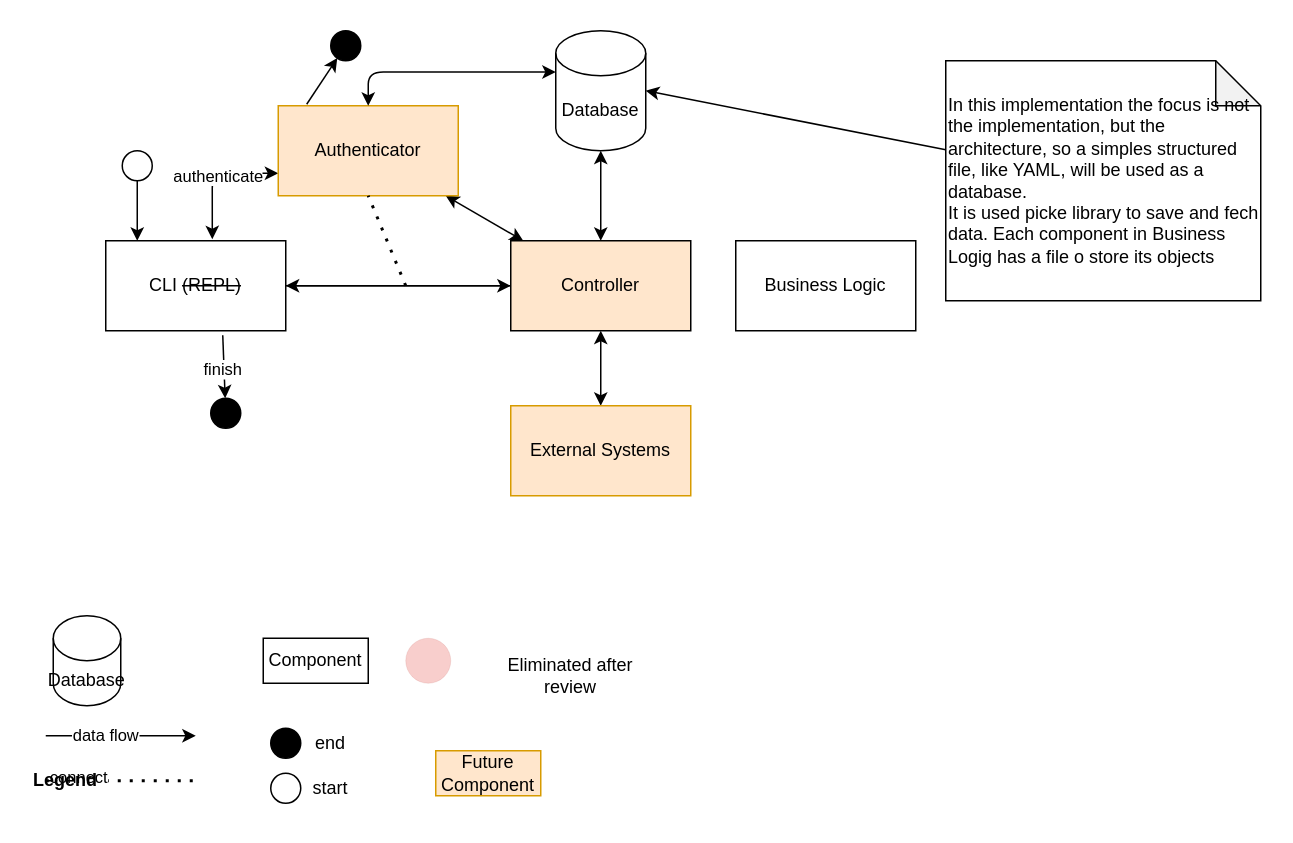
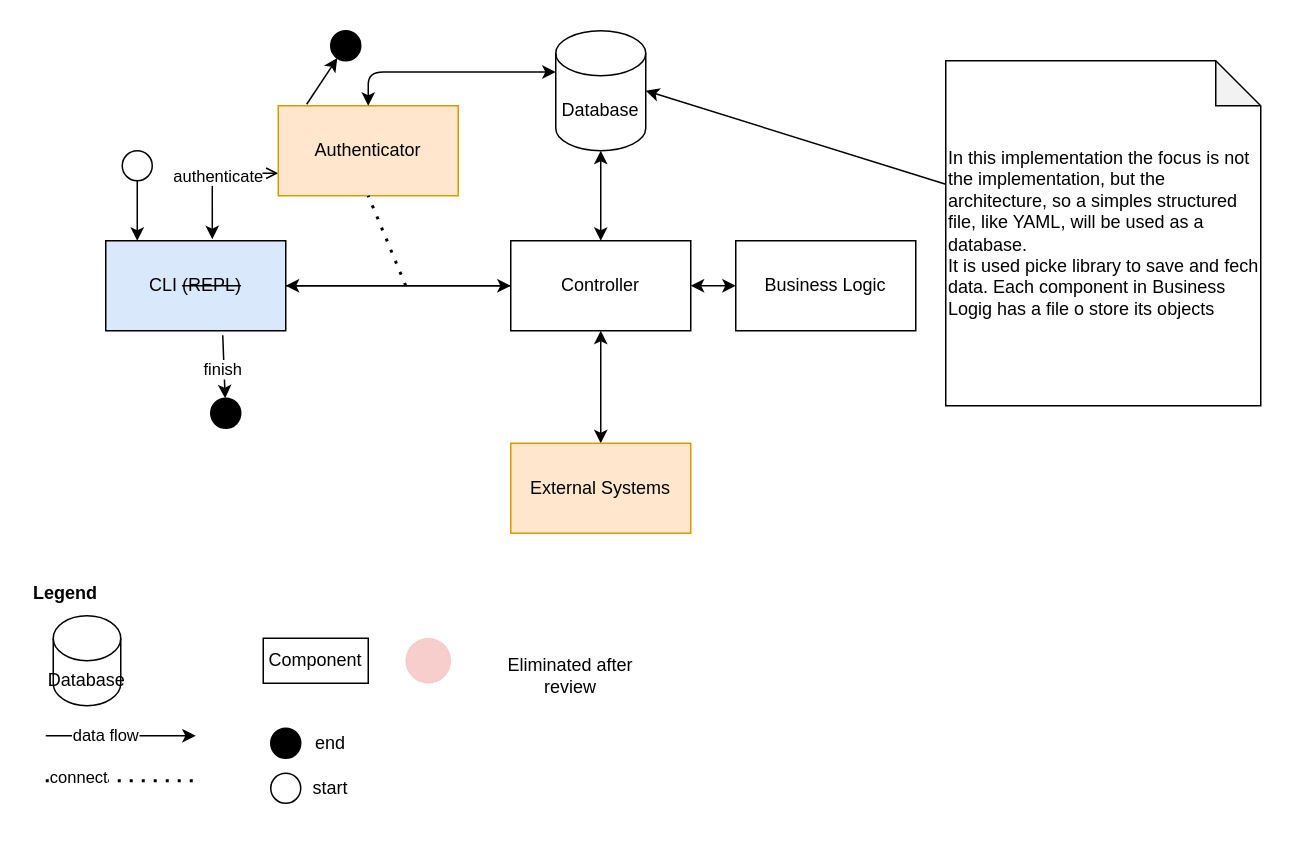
(267, 173) -> (269, 173)
(1103, 181) -> (1103, 233)
(485, 218) -> (713, 286)
(196, 286) -> (196, 286)
(601, 286) -> (601, 286)
(601, 451) -> (601, 488)
(488, 773) -> none
(113, 781) -> (113, 593)
